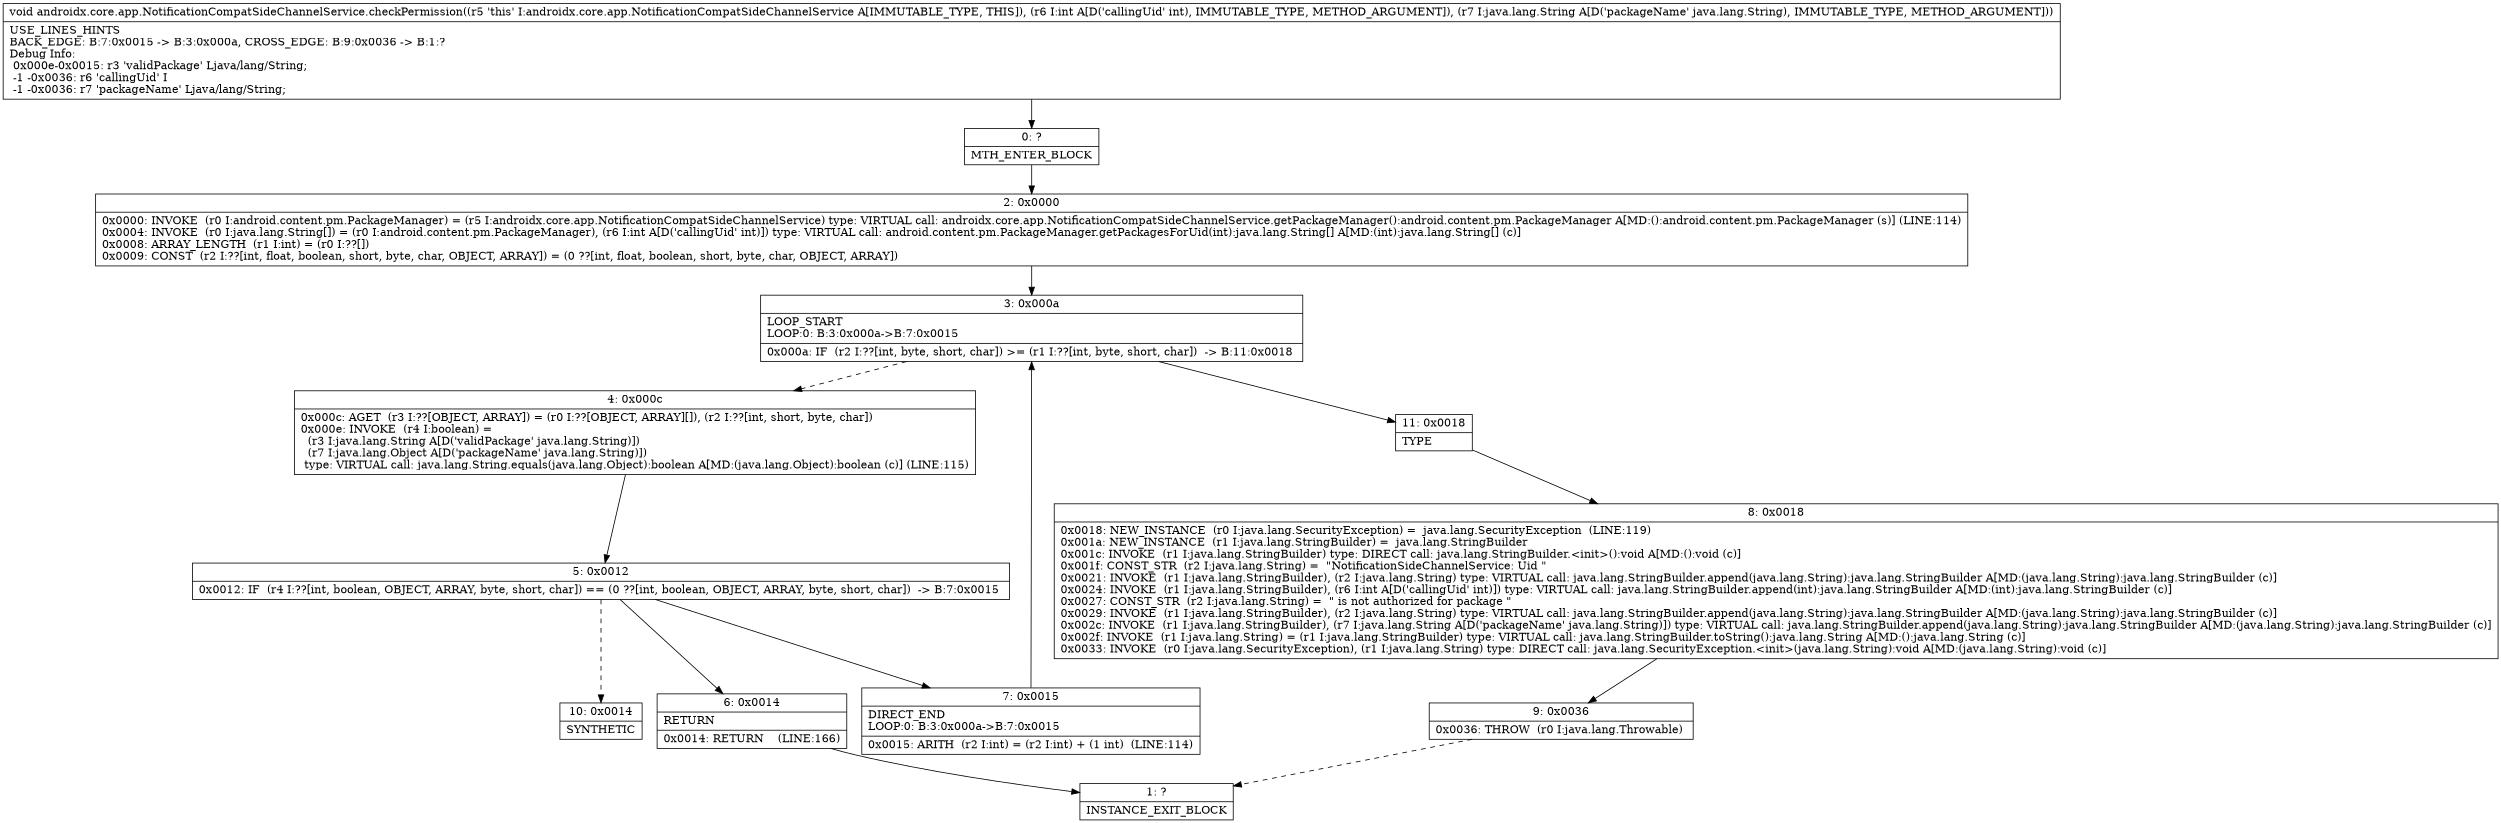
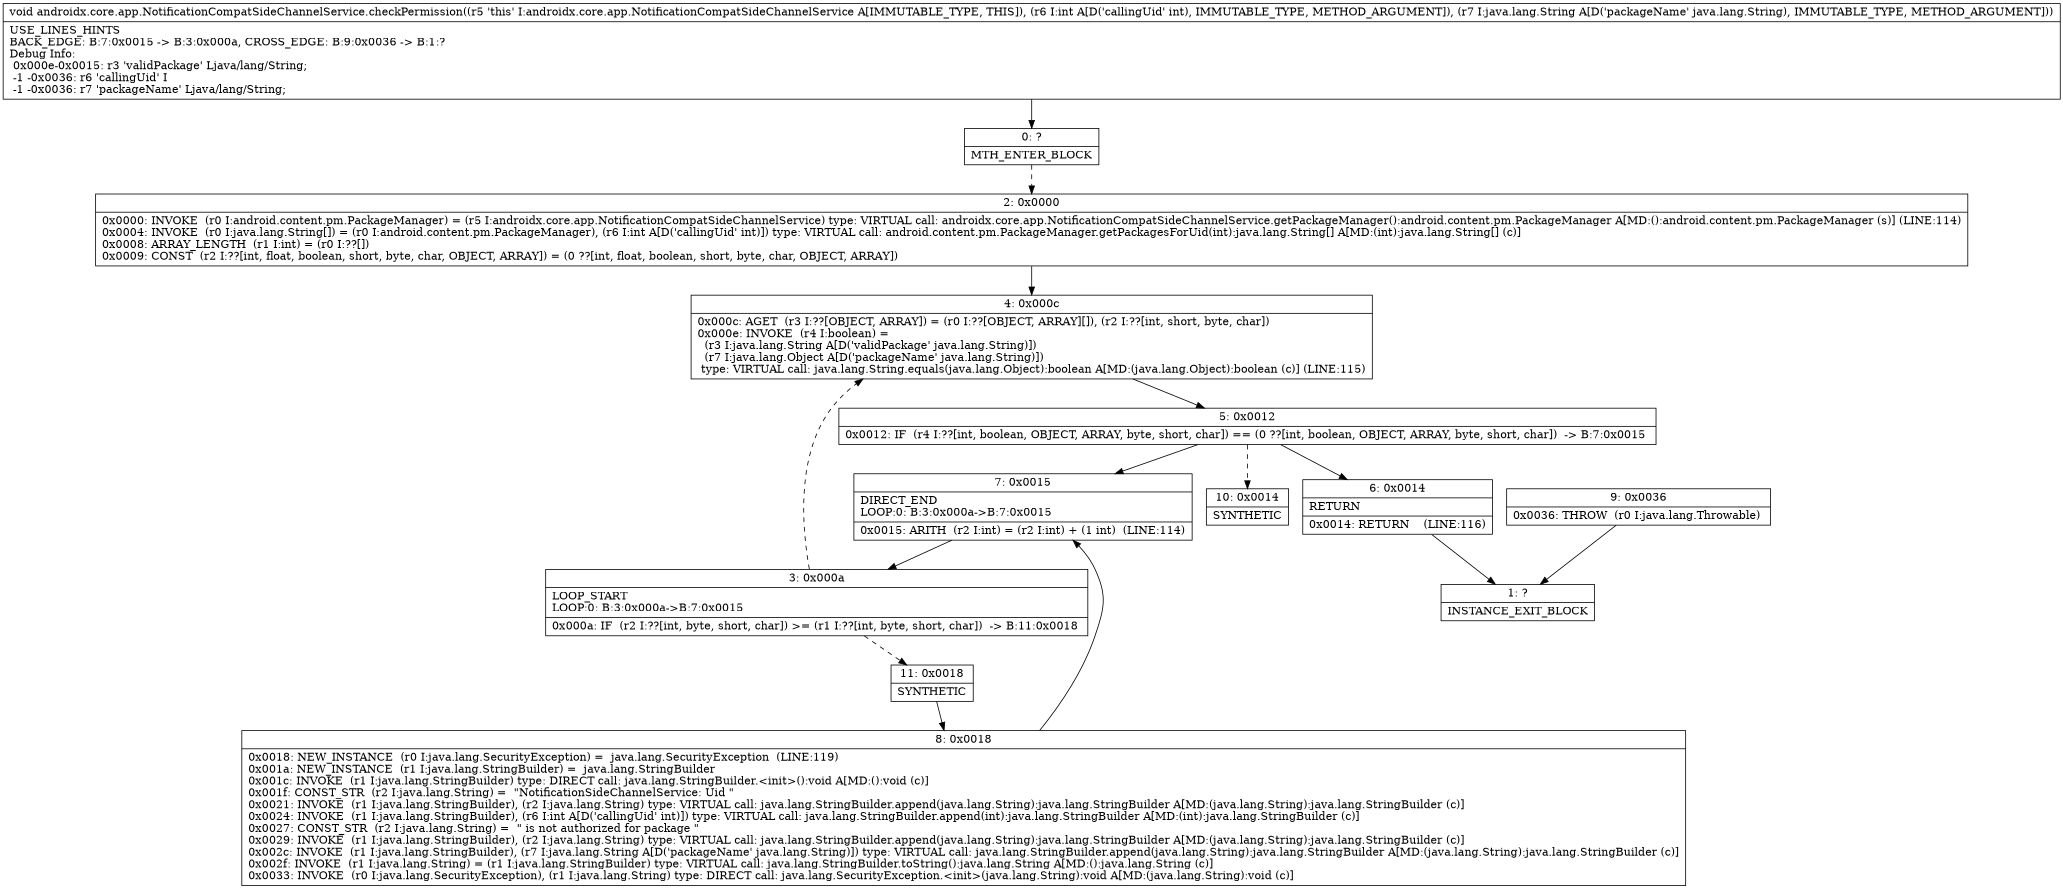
(1032, 175) -> (1032, 175)
(1032, 277) -> (1032, 276)
(1273, 391) -> (882, 648)
(1417, 441) -> (932, 692)
(1626, 679) -> (1093, 642)
(752, 739) -> (1398, 525)
(1357, 762) -> (1581, 552)
